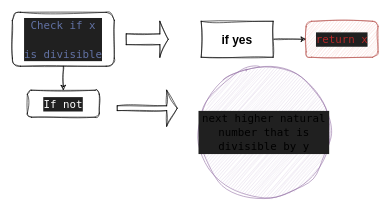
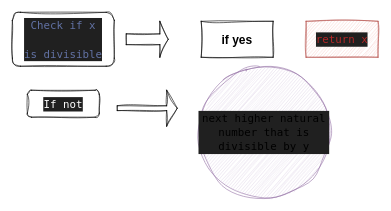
(288, 39) -> none
(342, 39) -> (342, 39)
(63, 77) -> none
